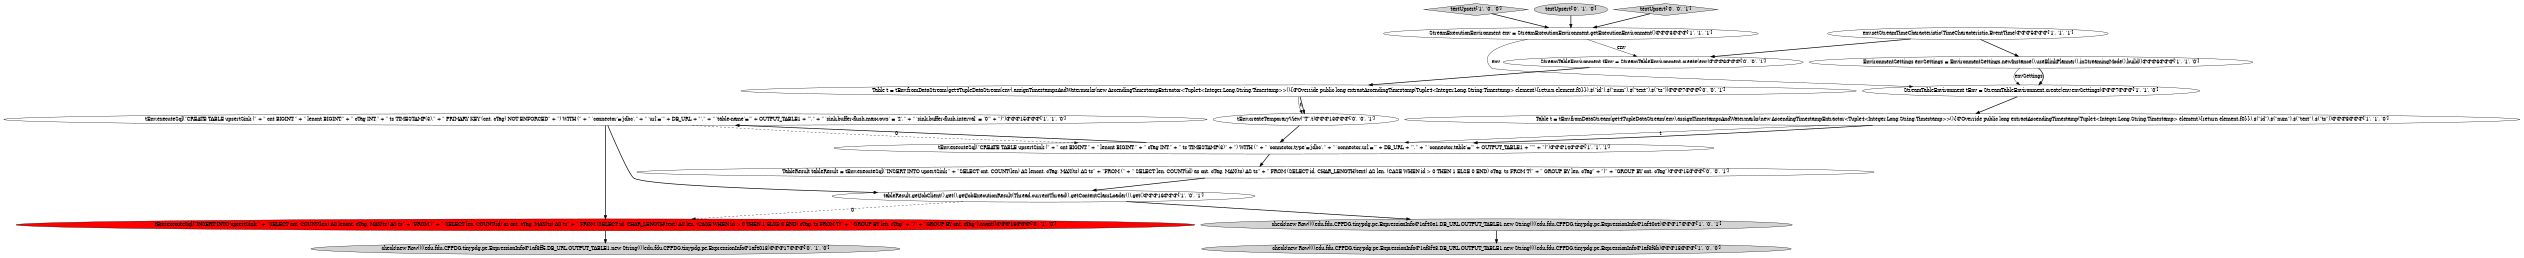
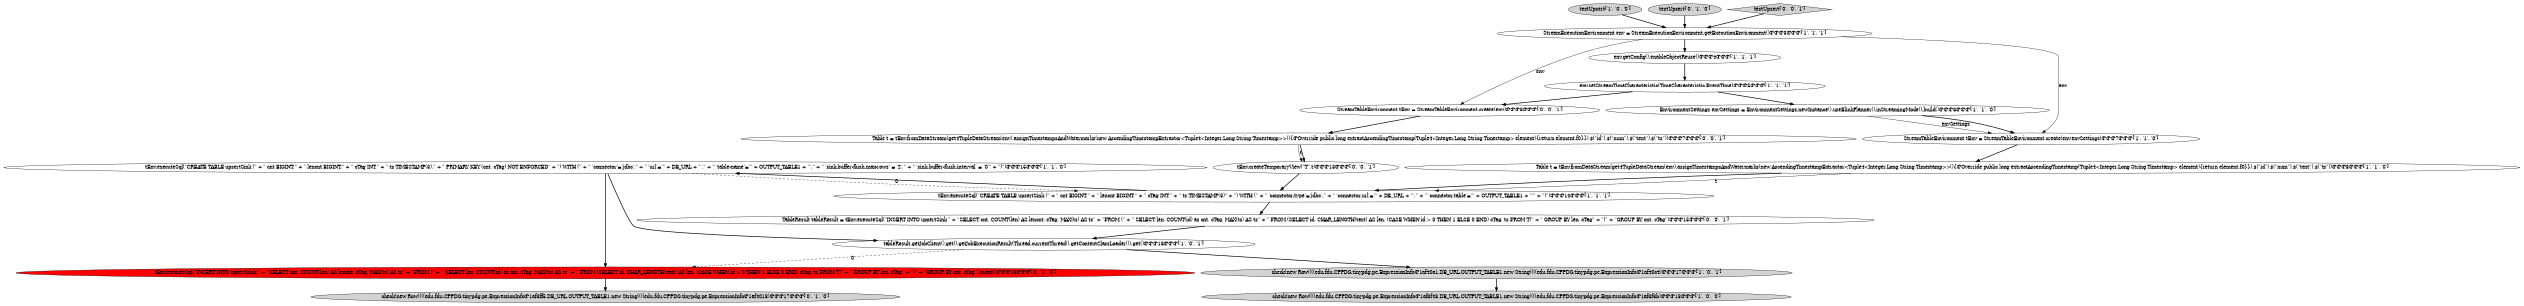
(1476, 10) -> (1605, 10)
none -> (1685, 58)
